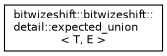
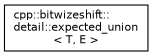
(84, 28) -> (76, 28)
